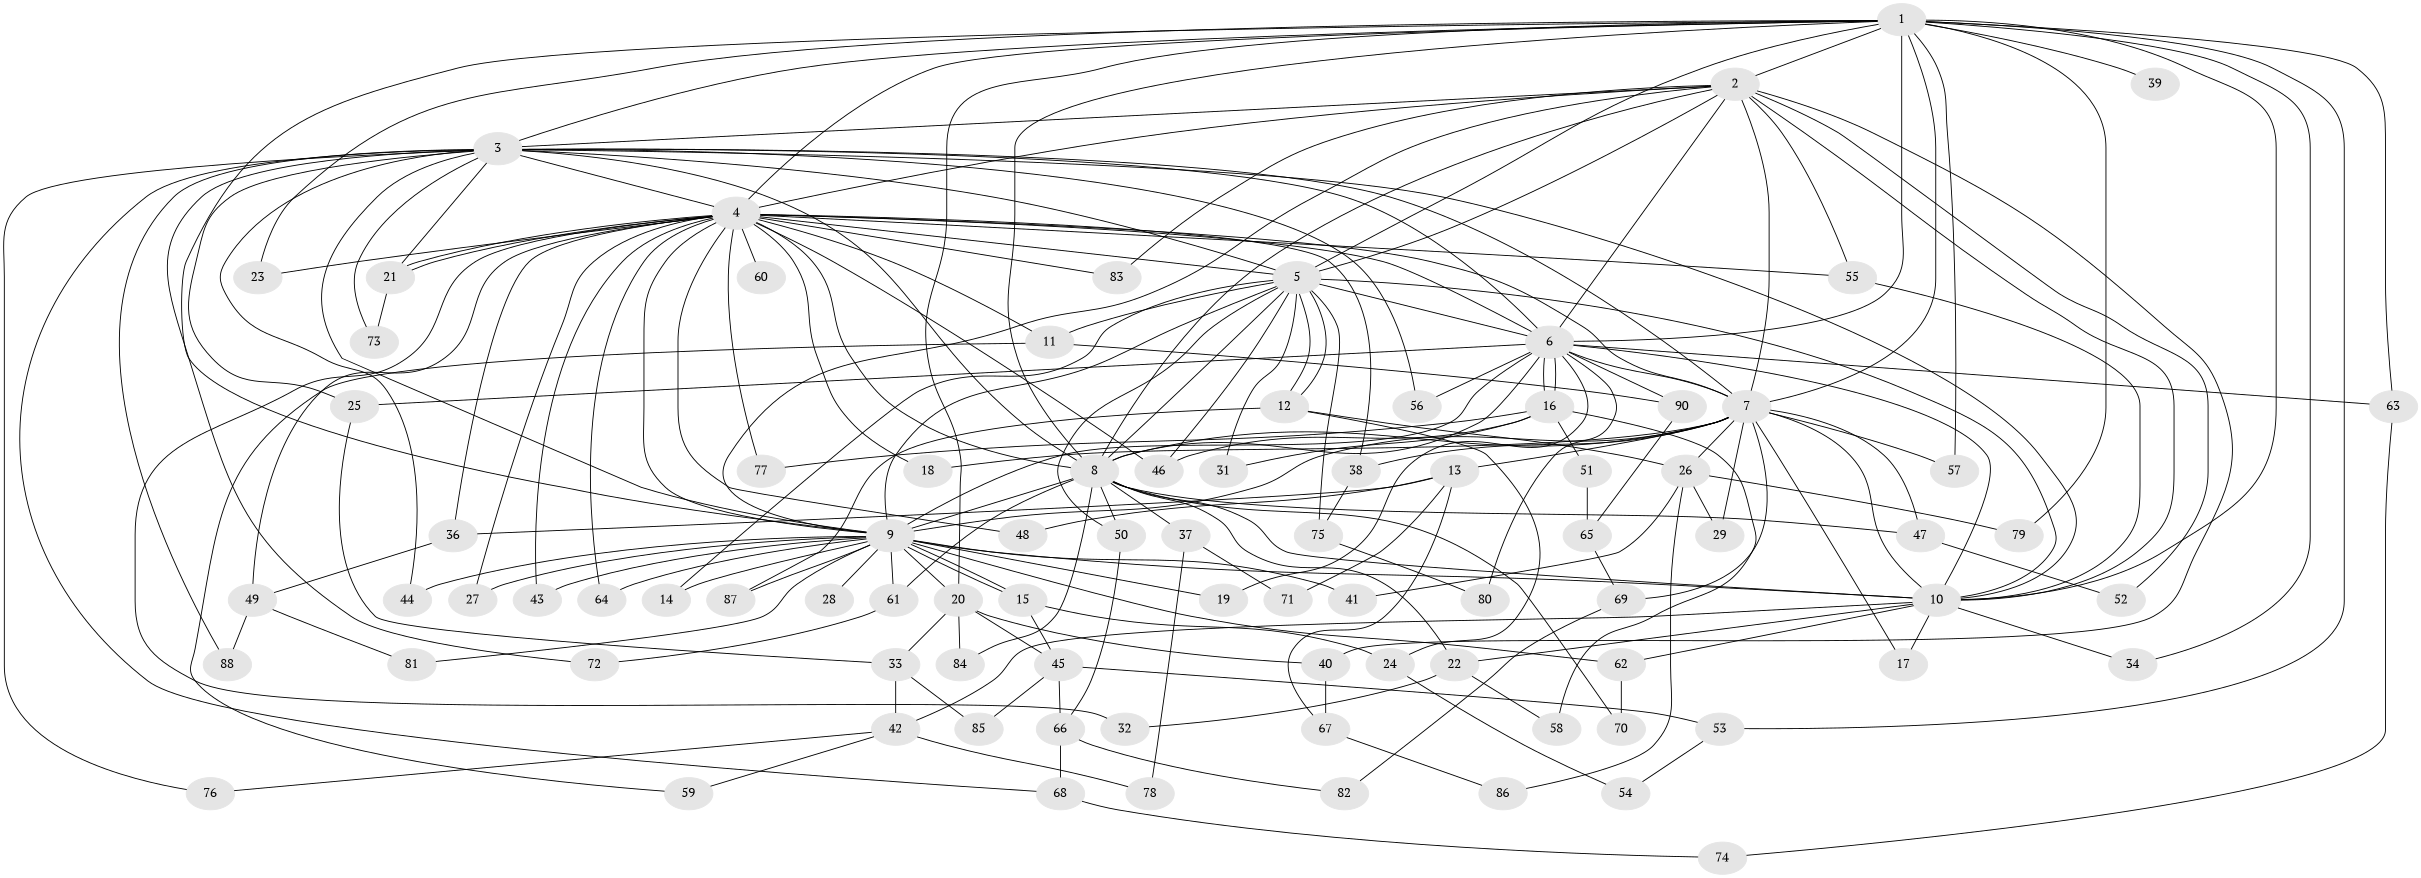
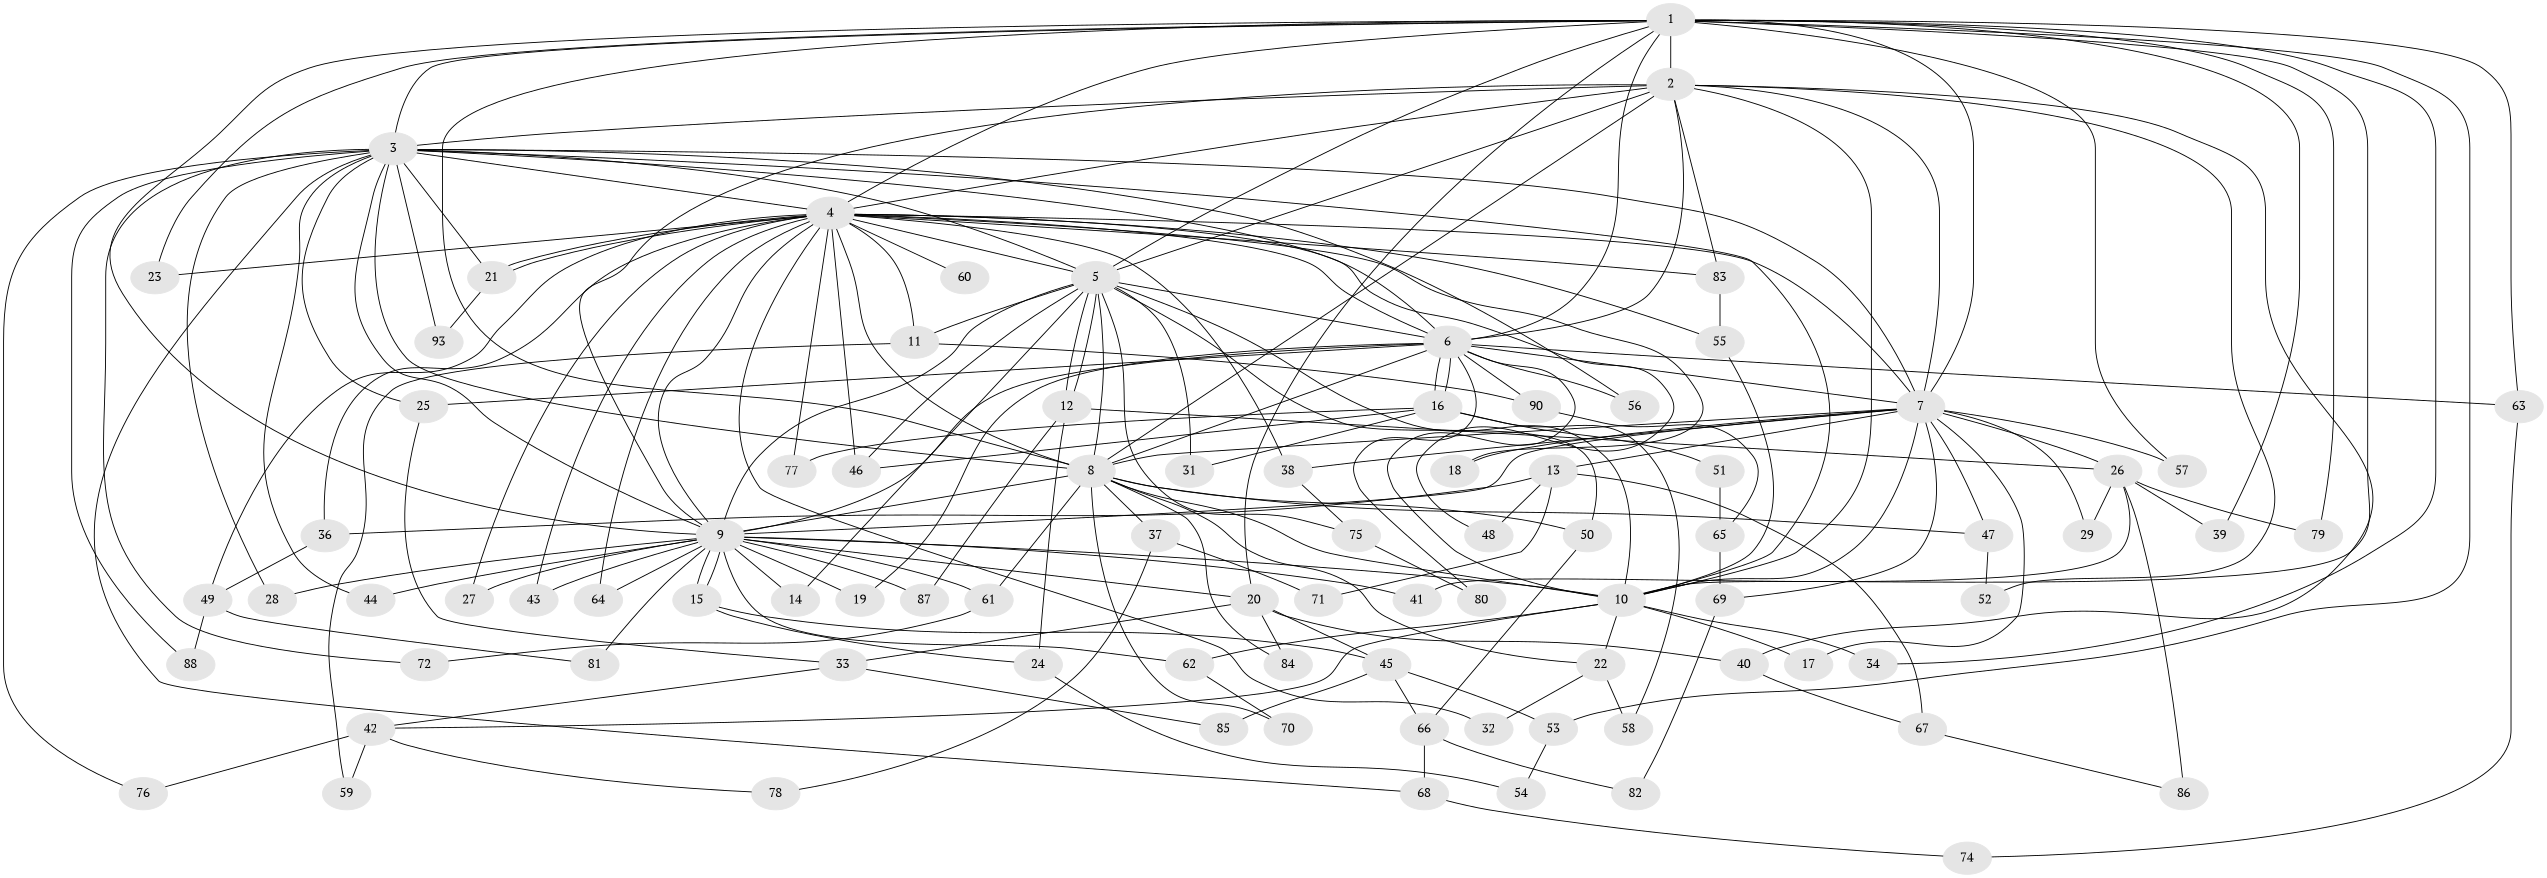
(1807, 174) -> (1720, 310)
none -> (188, 303)
(374, 342) -> (439, 342)
none -> (2169, 503)
